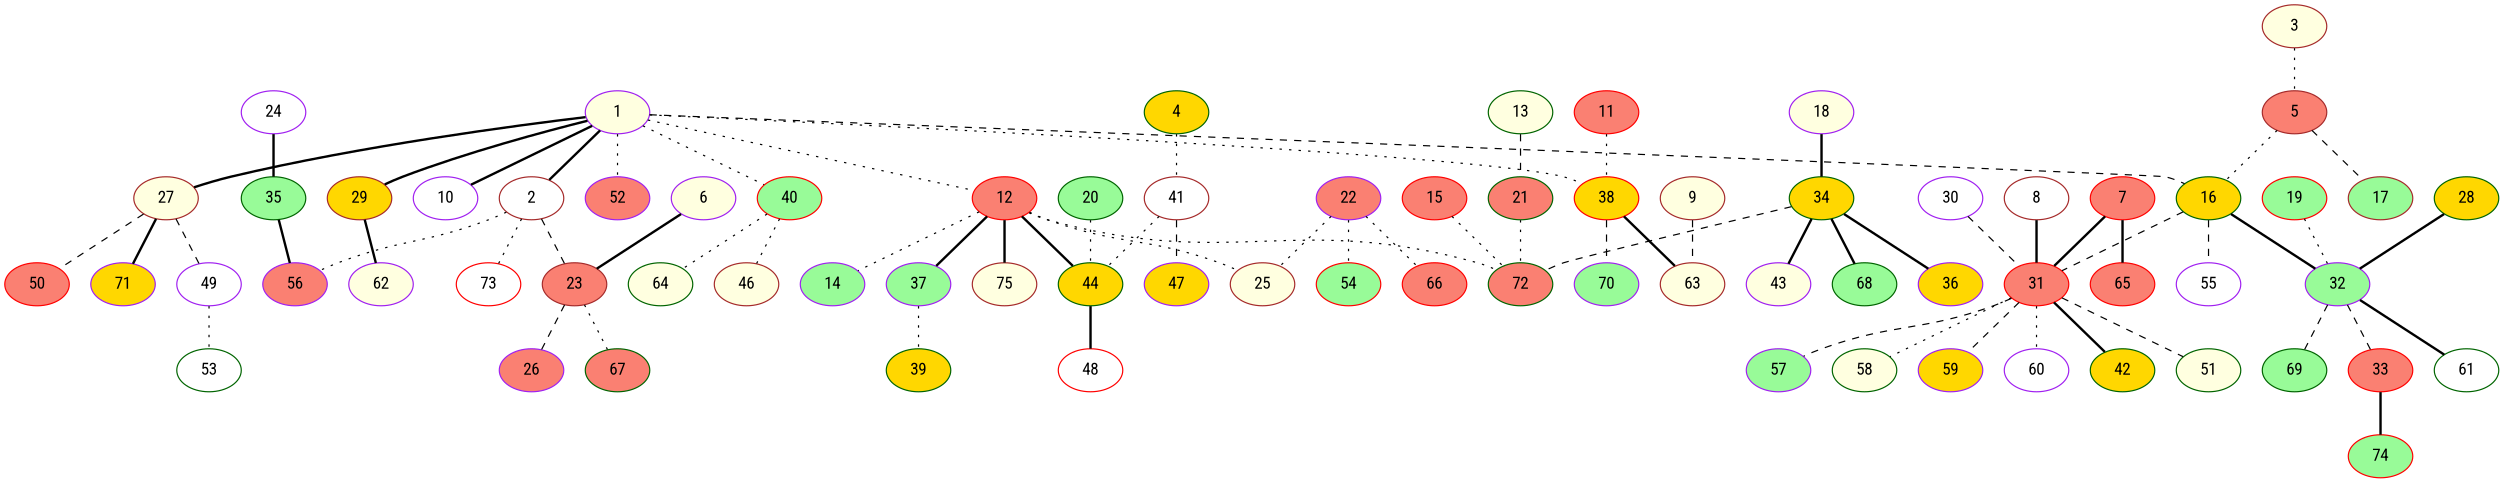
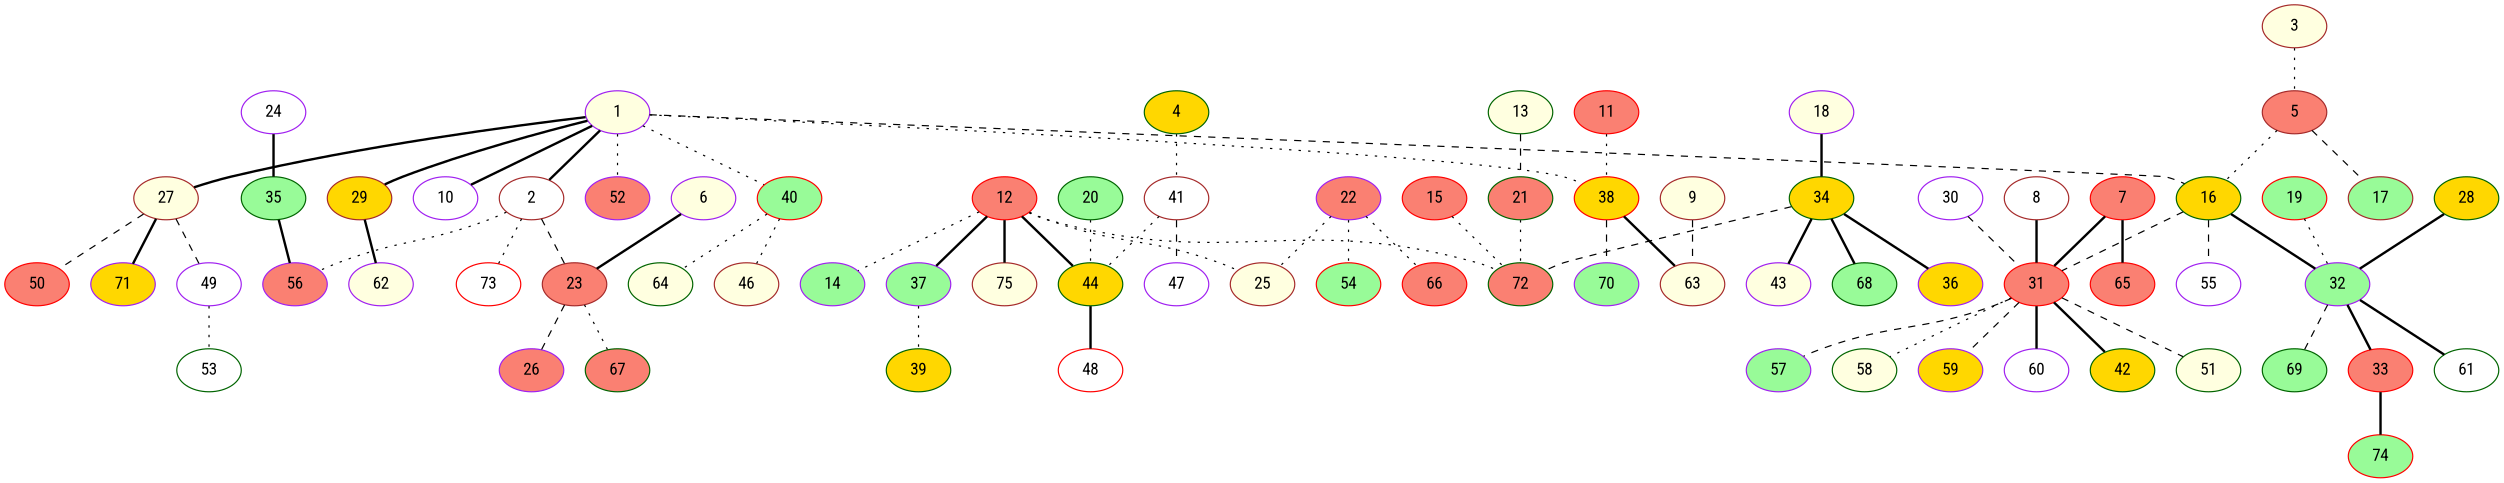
(811, 155) -> none
(1177, 284) -> (1177, 284)
(2037, 327) -> (2037, 327)
(2359, 327) -> (2359, 327)
